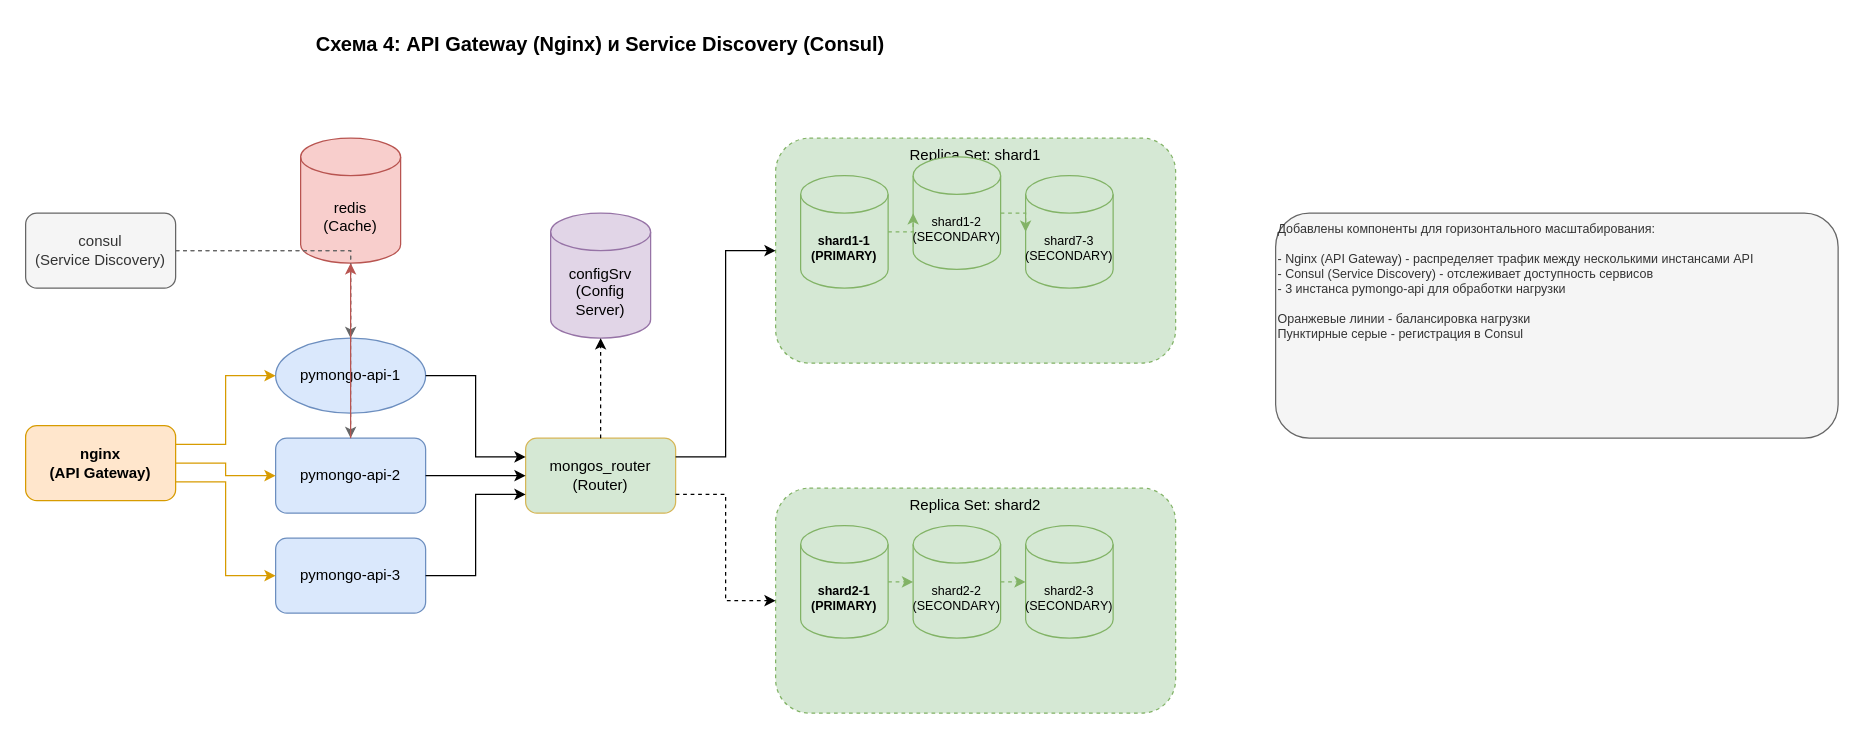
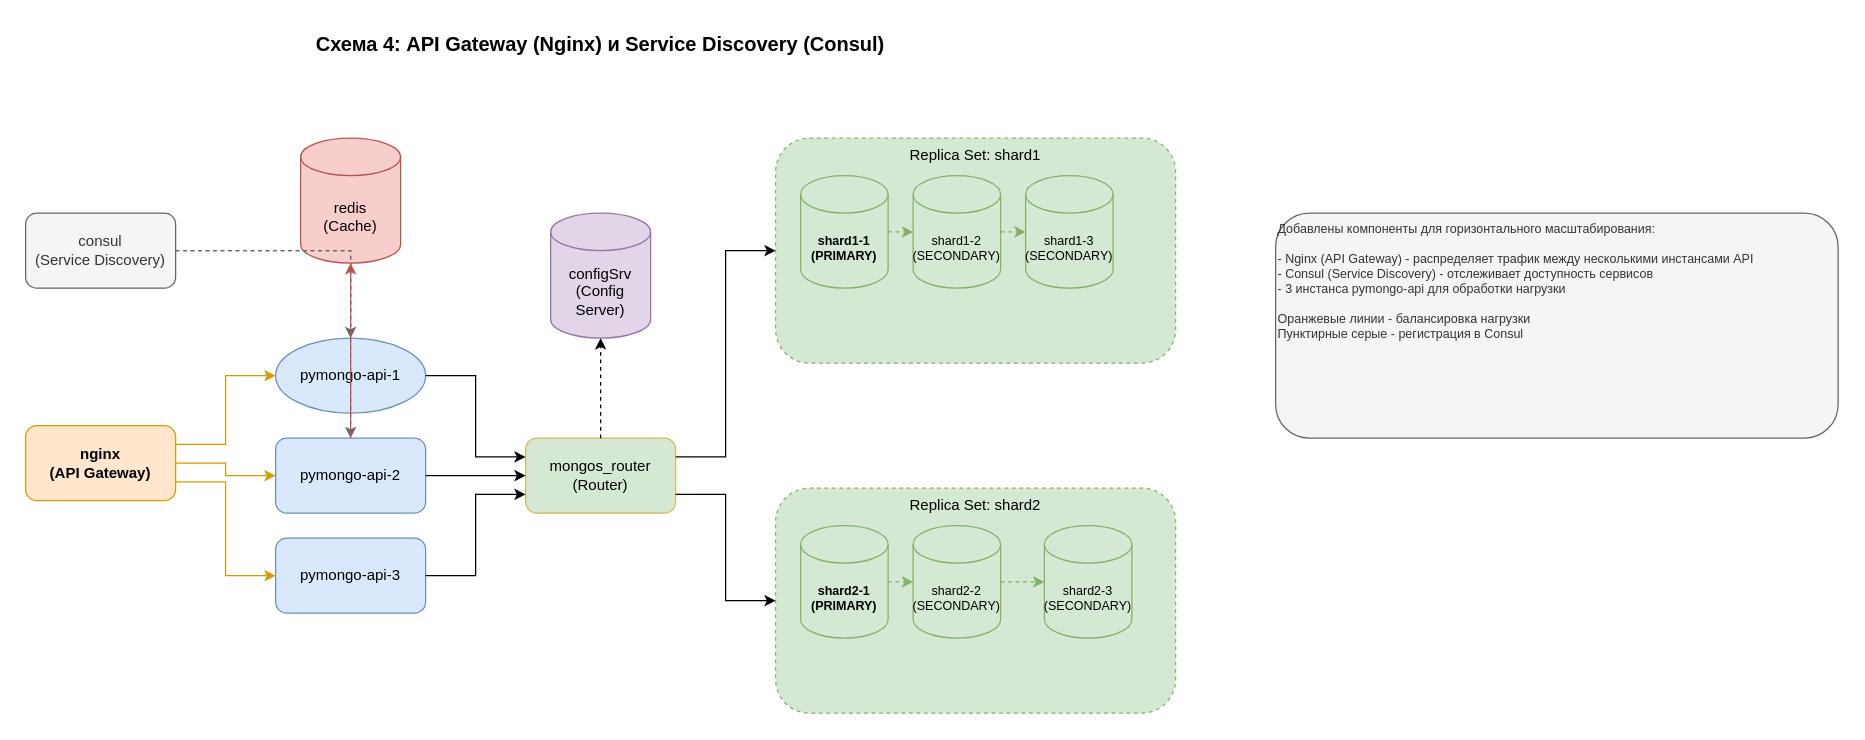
(957, 213) -> (957, 232)
(1069, 248) -> (1069, 248)
(726, 542) -> (726, 542)
(1069, 582) -> (1088, 582)
